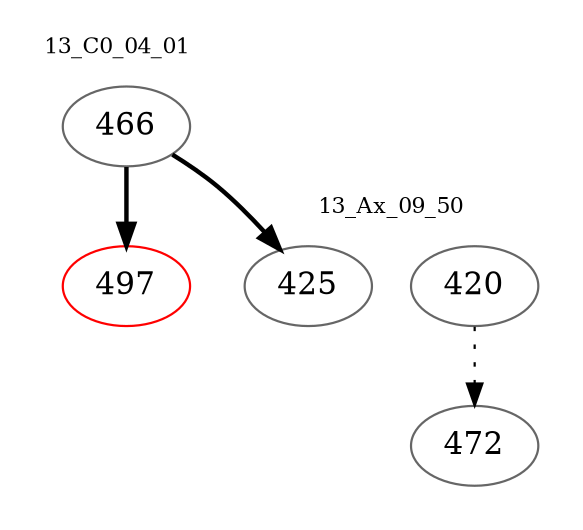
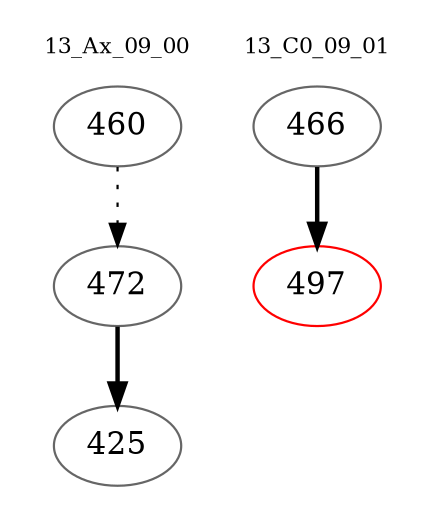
(118, 48) -> (317, 48)
(391, 207) -> (118, 48)
(241, 208) -> (118, 355)
(475, 286) -> (118, 126)
